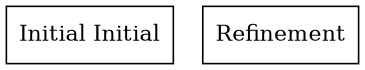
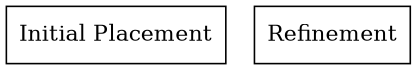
(90, 35) -> (116, 35)
